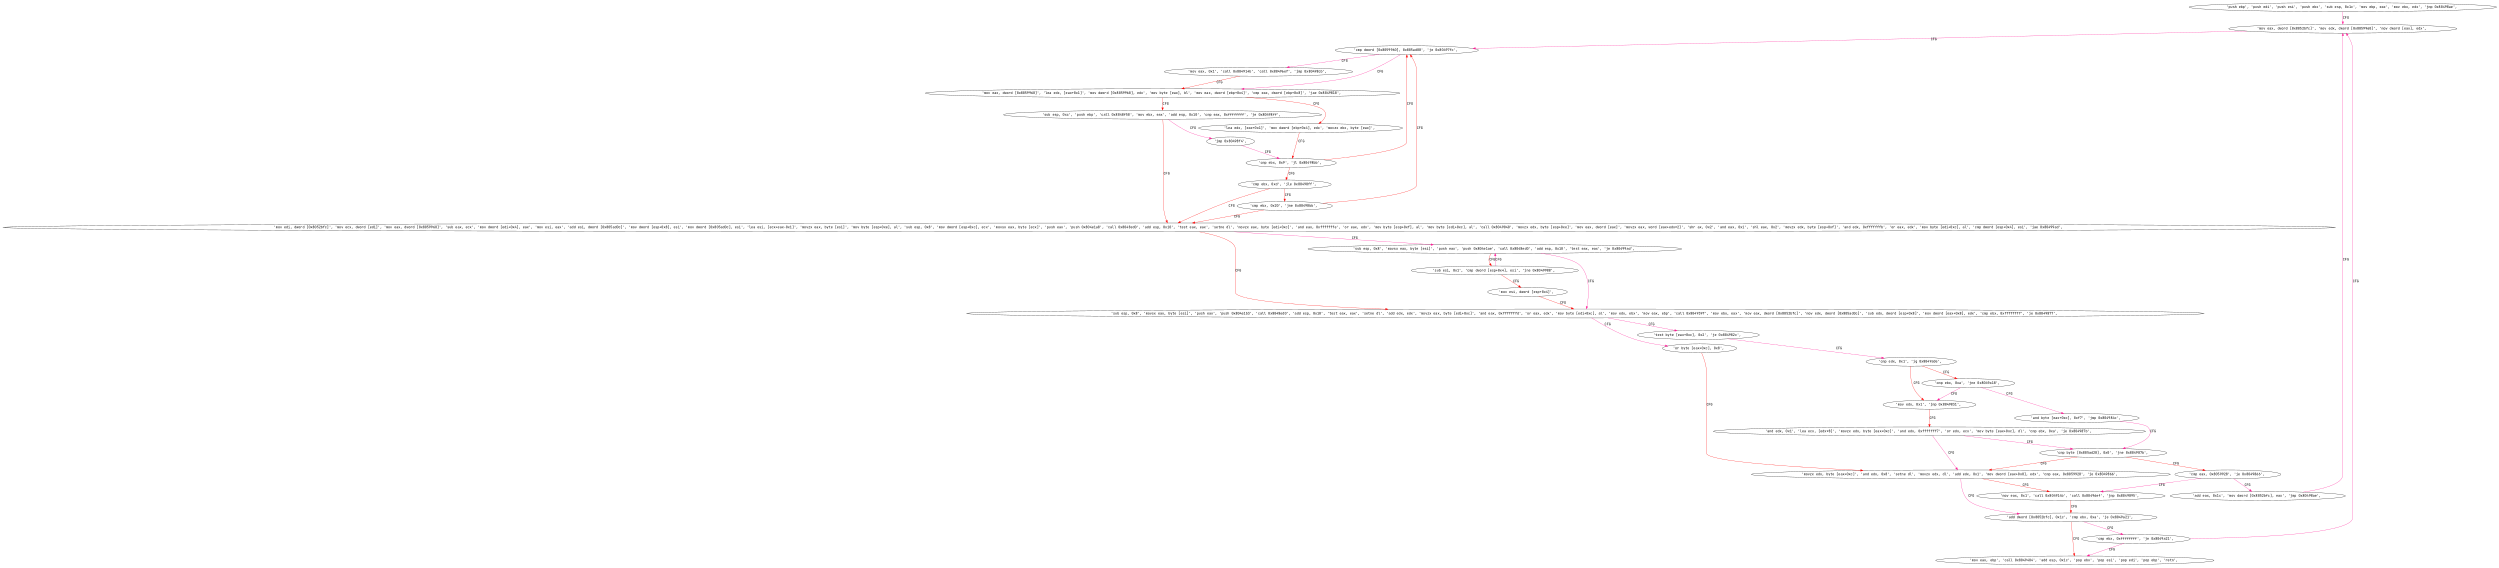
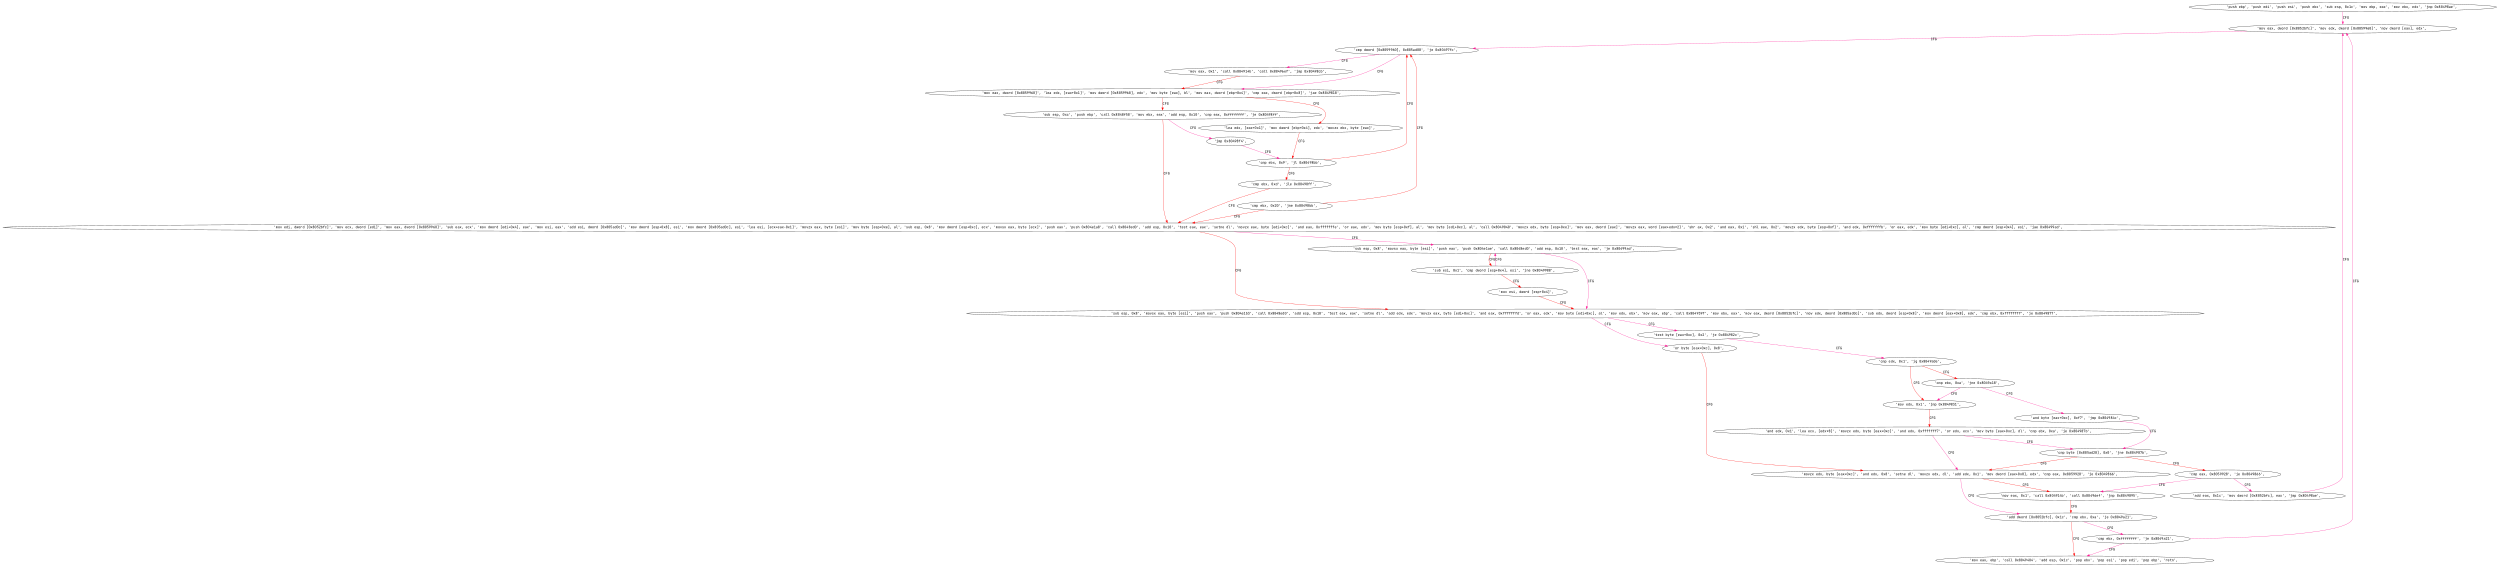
(1285, 194) -> none
